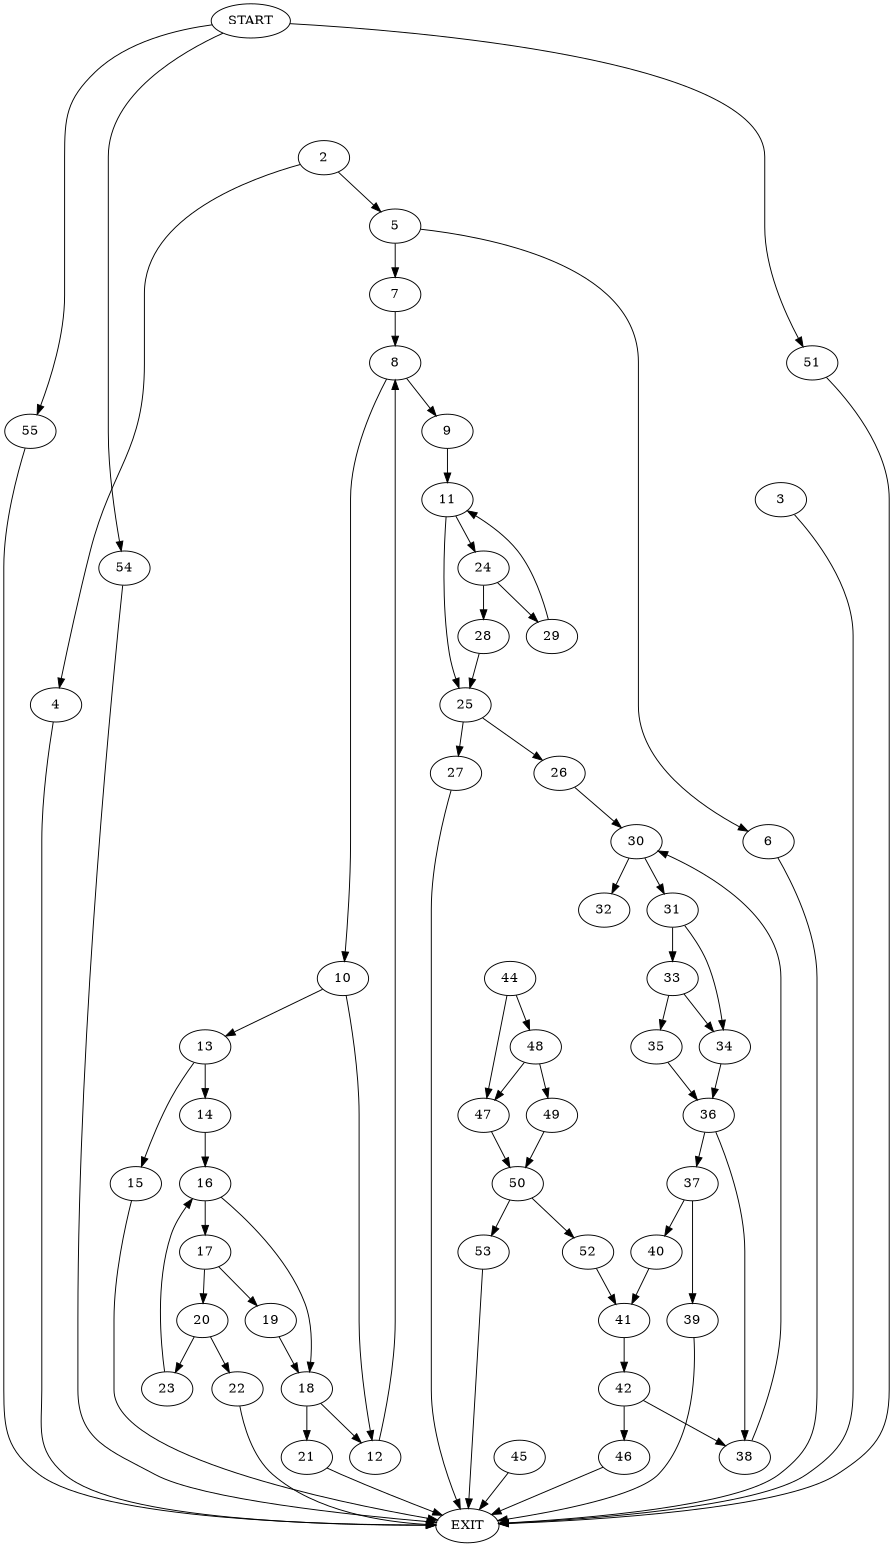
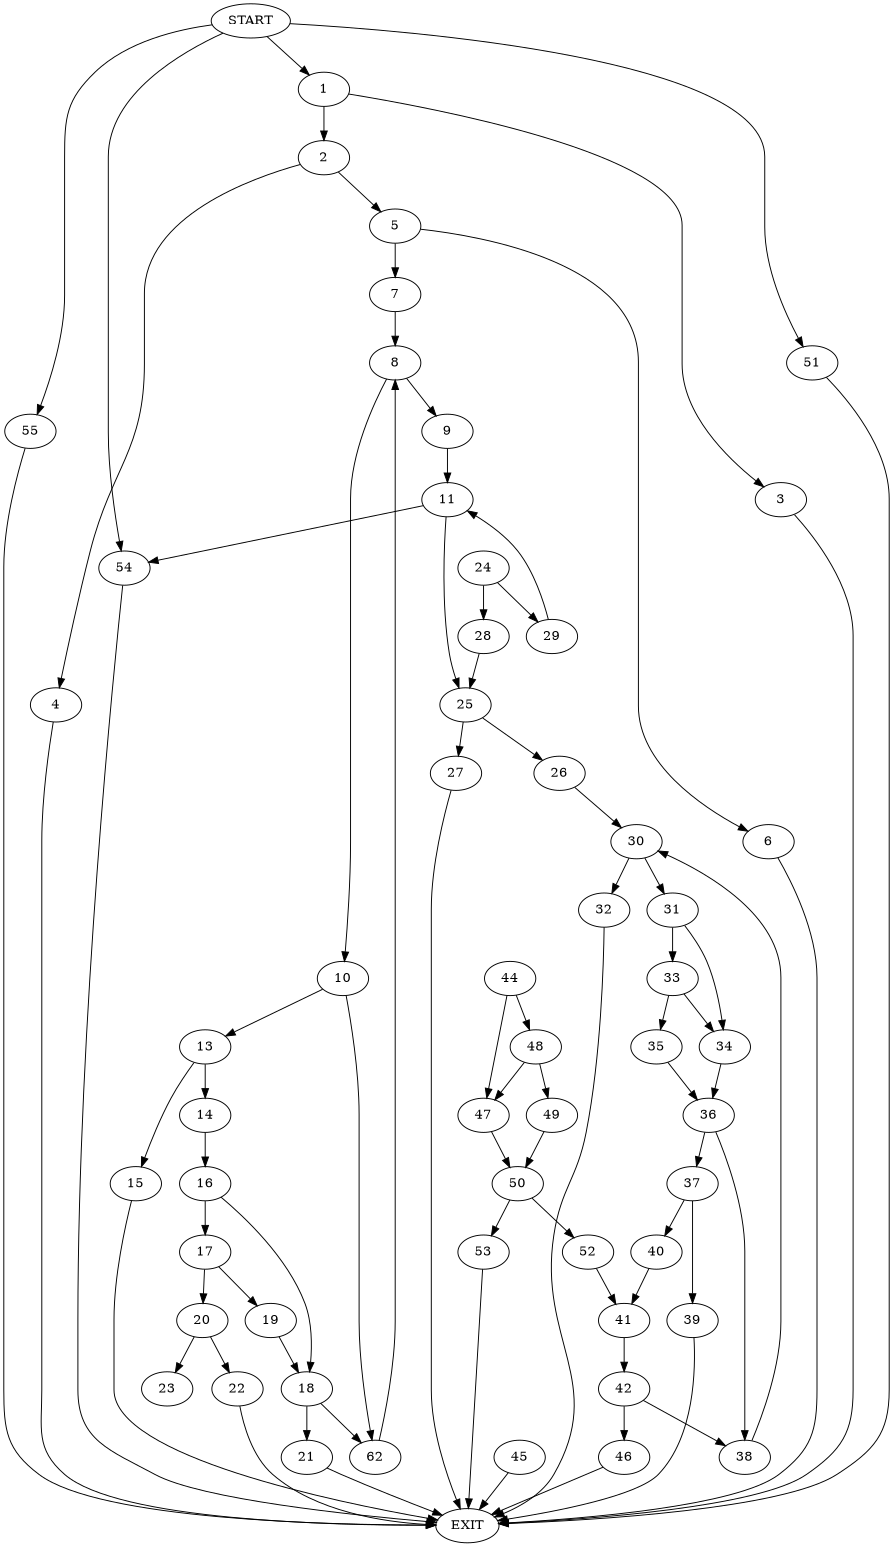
none -> (324, 89)
(463, 530) -> (291, 533)
none -> (554, 1233)
(161, 1287) -> none
(375, 1457) -> (375, 1457)
